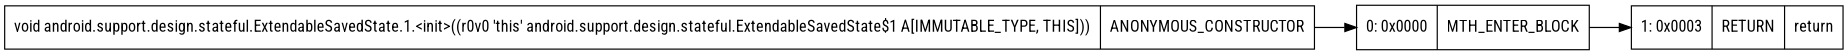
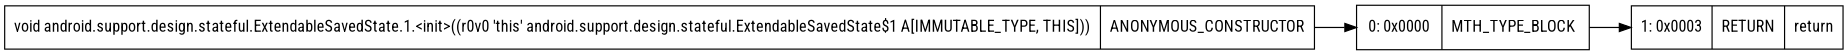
(1513, 27) -> (1513, 27)
